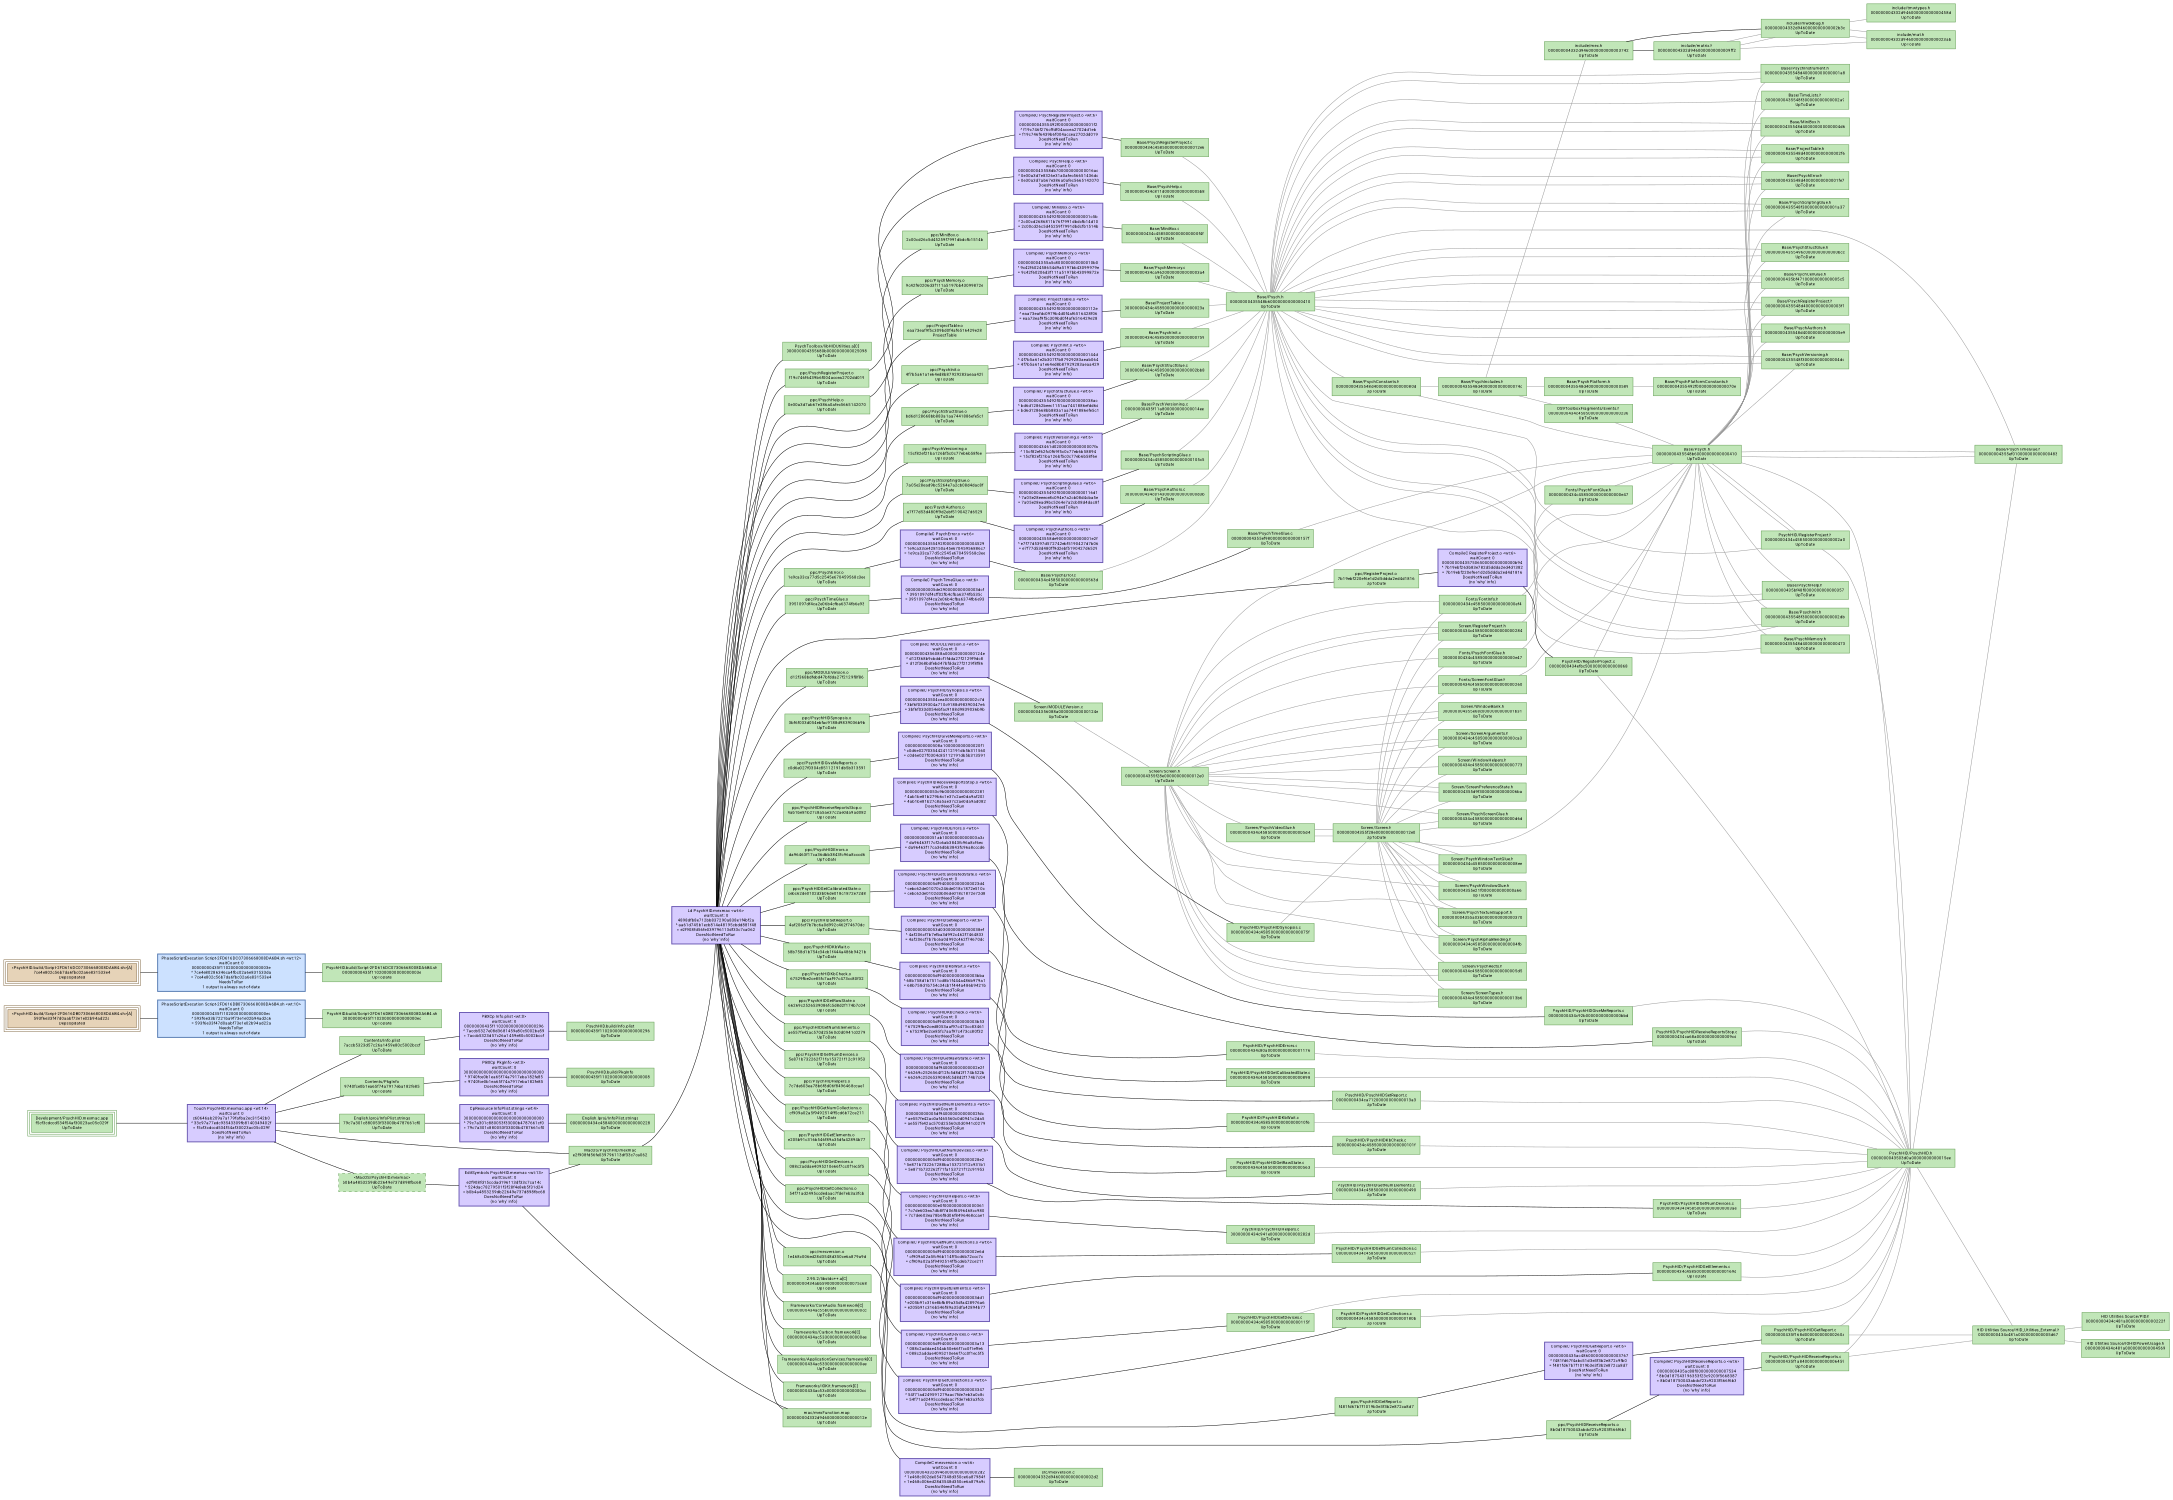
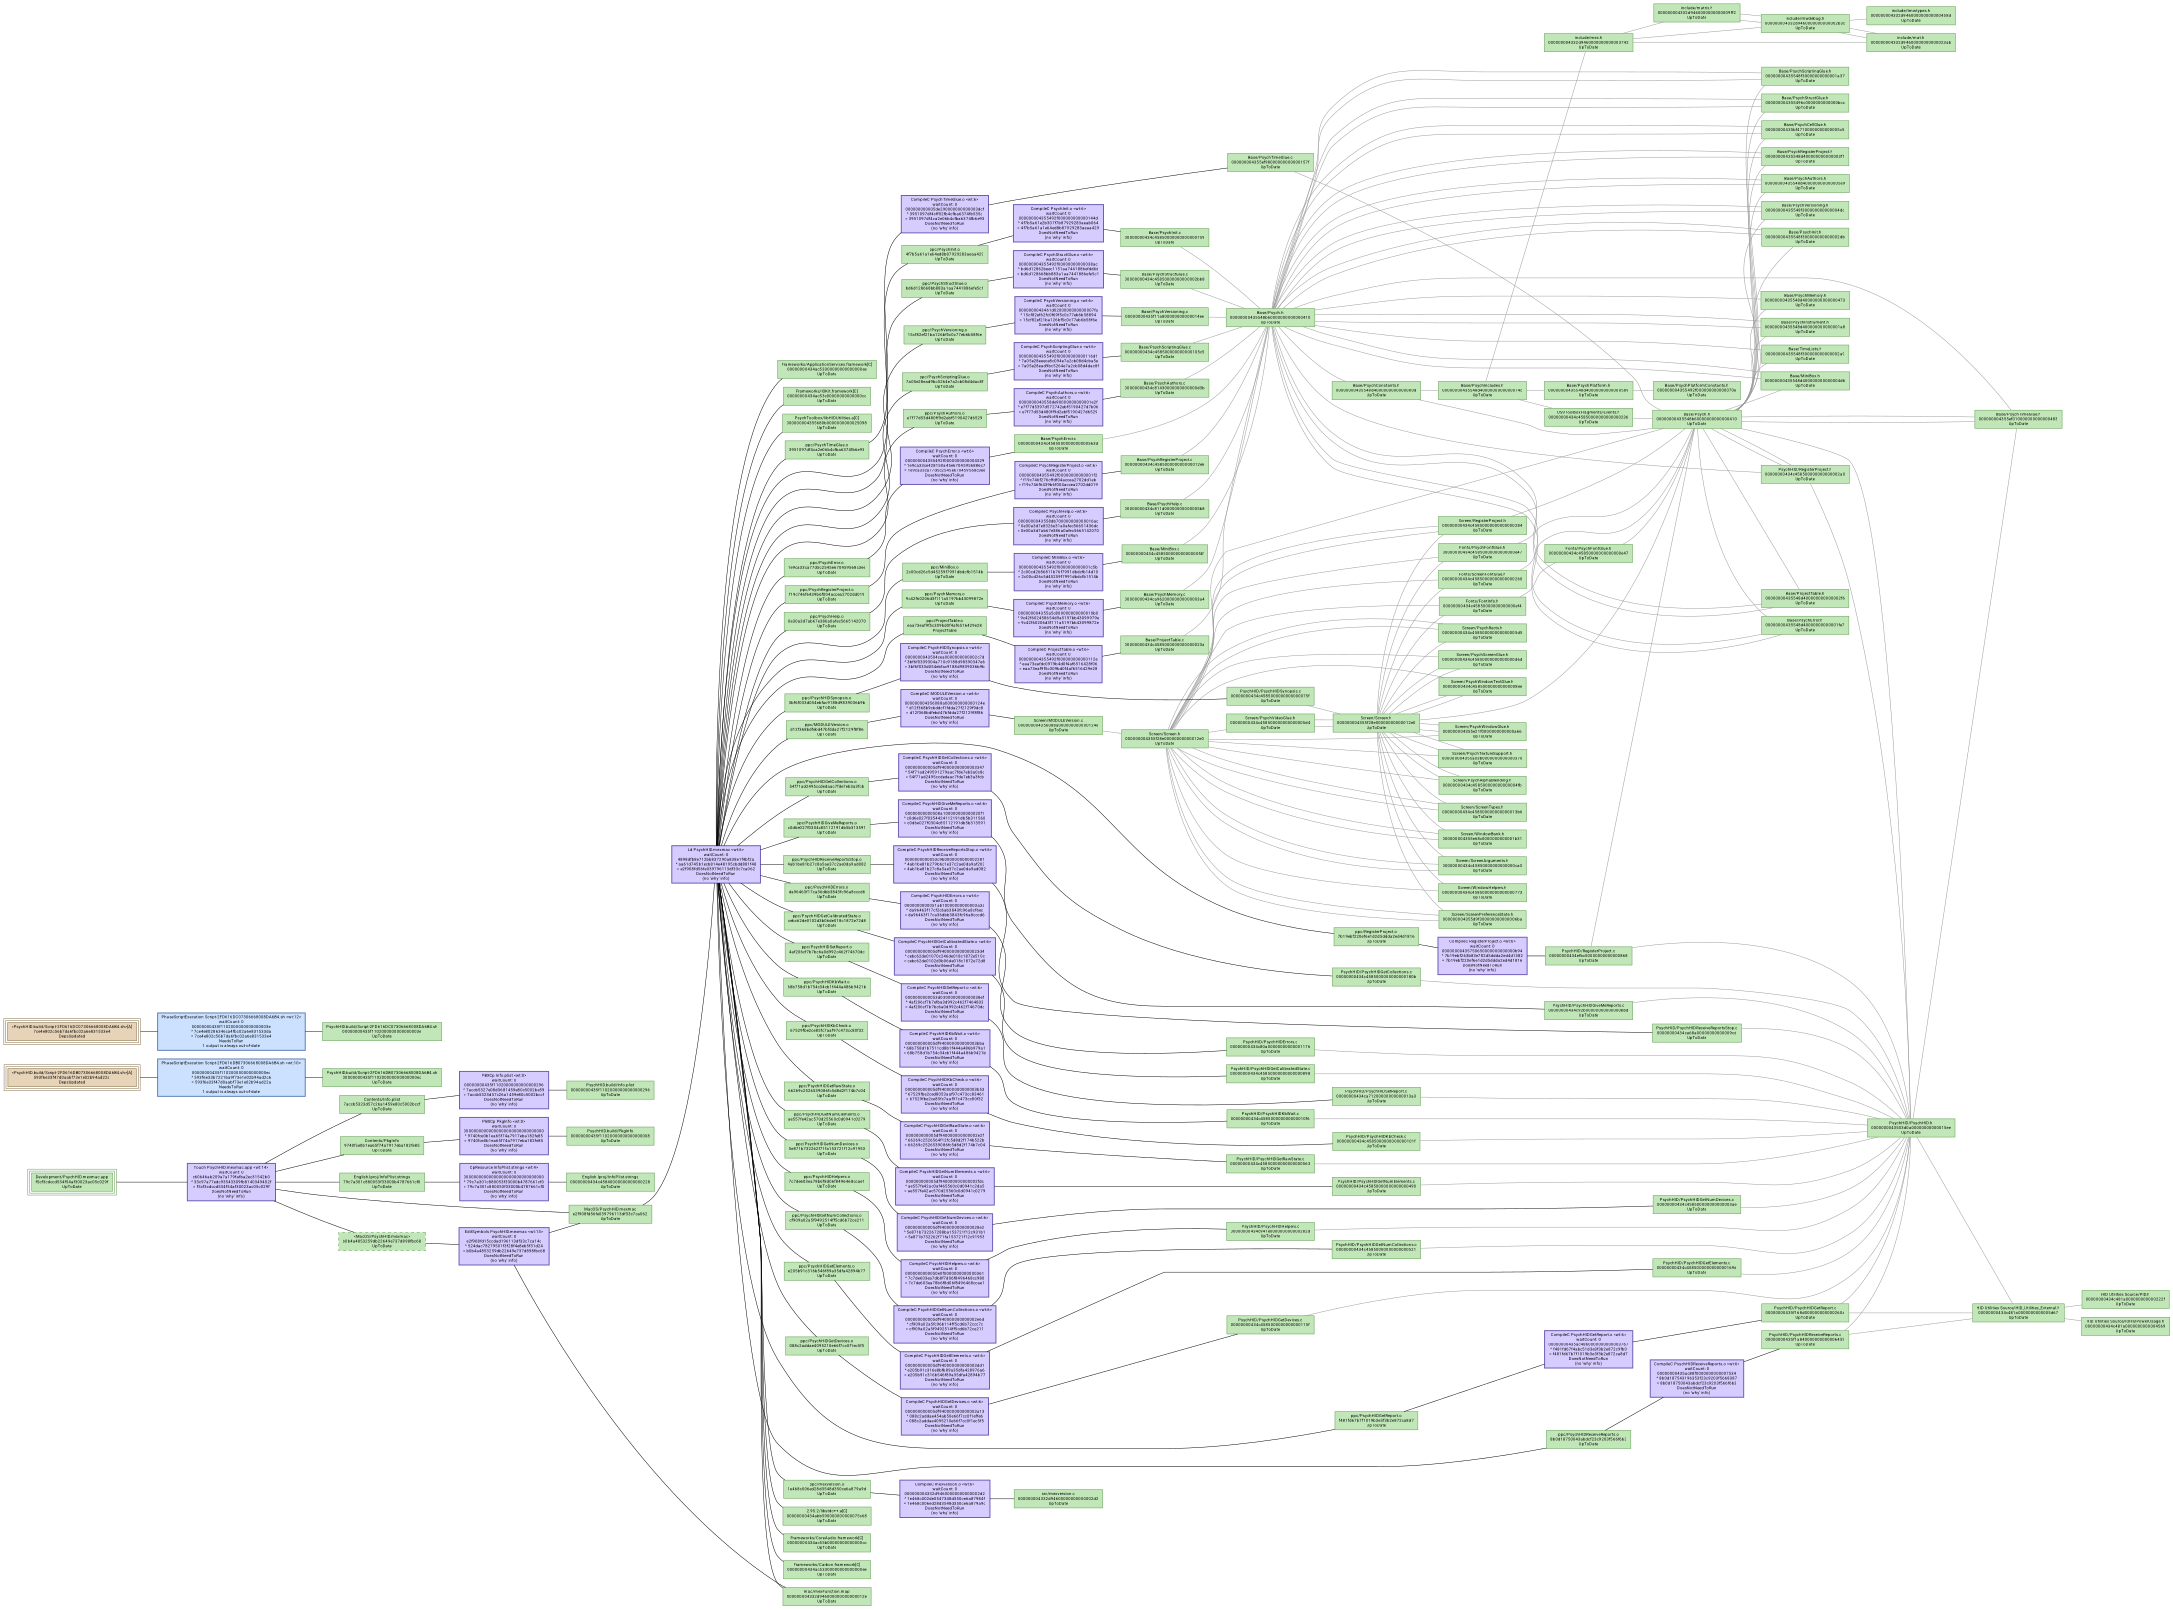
(1693, 33) -> (1697, 33)
(1803, 45) -> (1750, 43)
(1643, 51) -> (1643, 28)
(1805, 590) -> none
